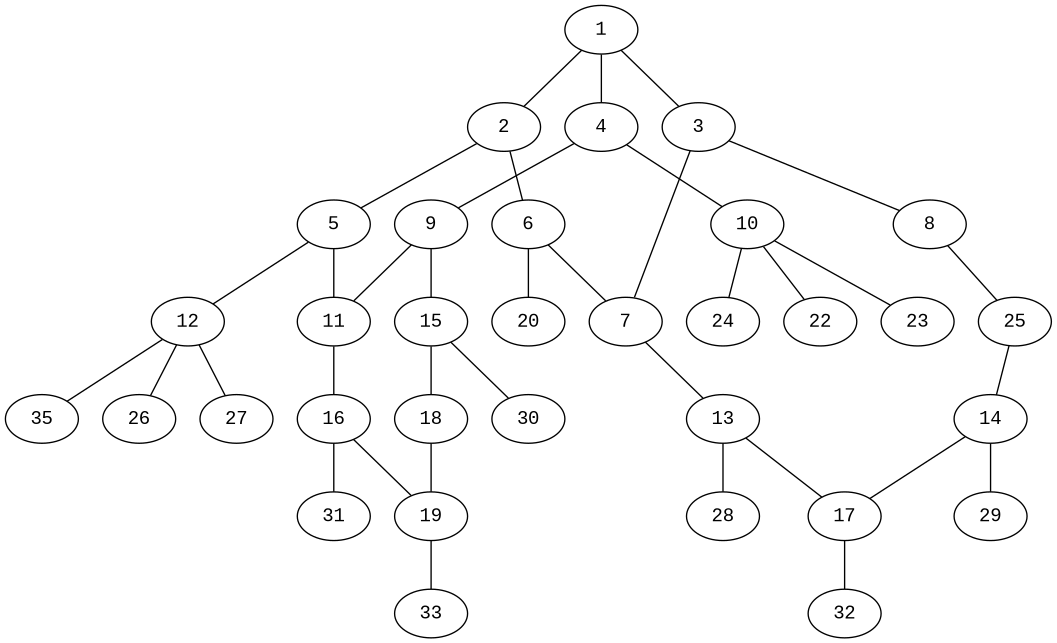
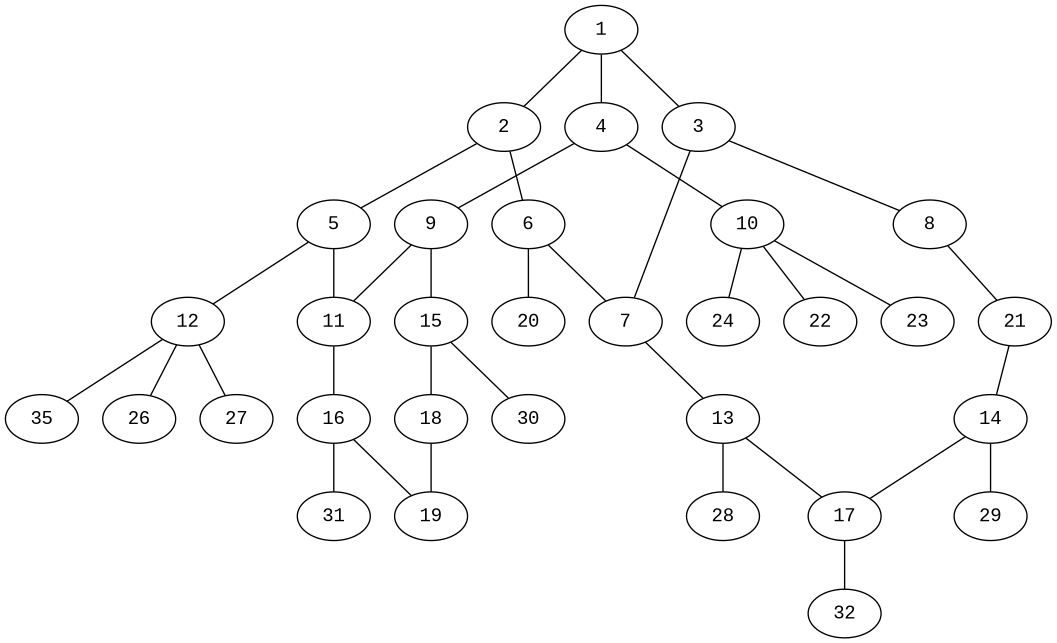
(1015, 322) -> (1015, 322)
(431, 614) -> none
